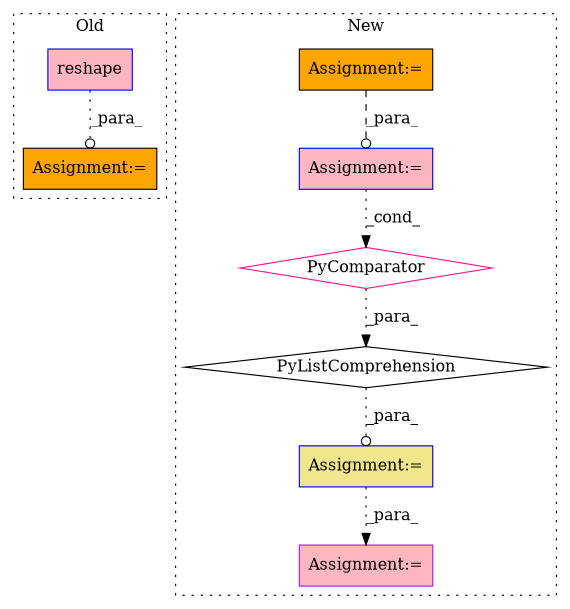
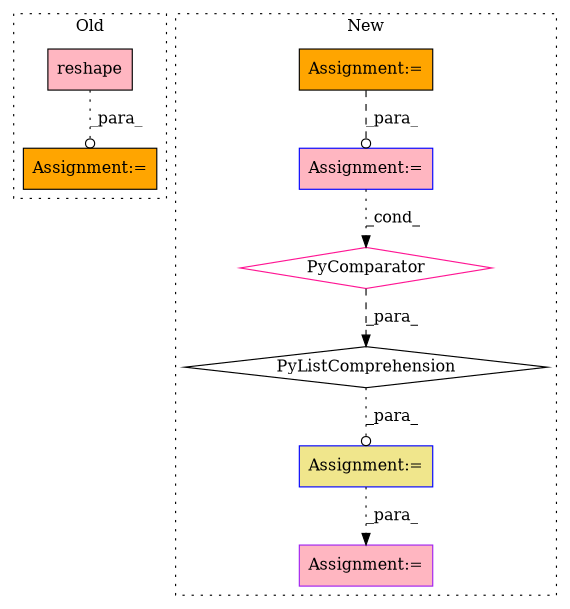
(90, 70) -> (90, 70)
(366, 312) -> (366, 312)
